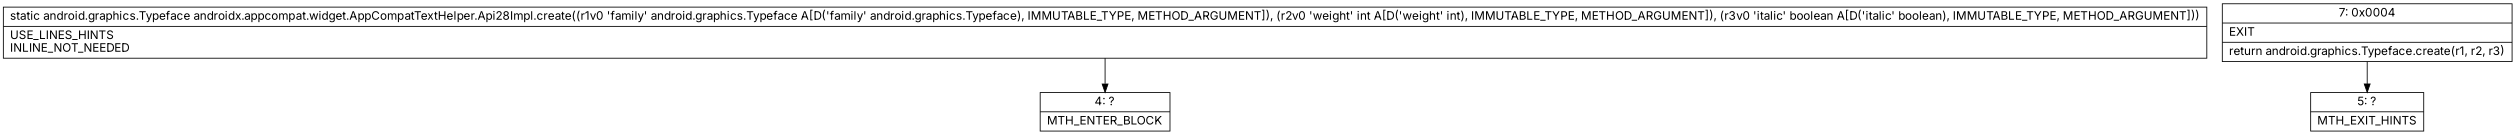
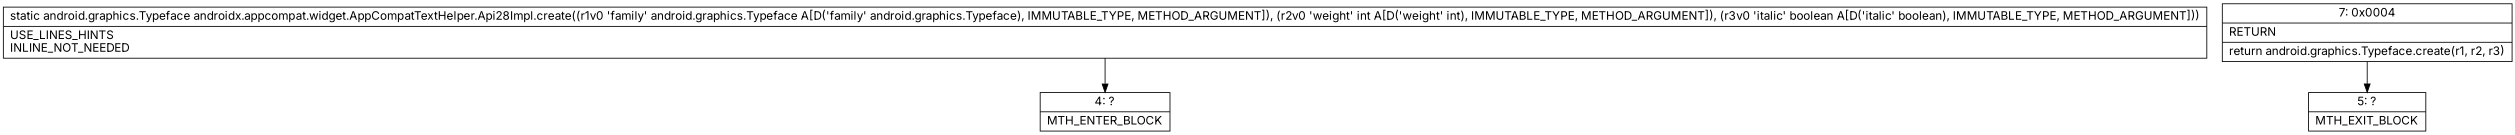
(2242, 32) -> (2253, 32)
(2367, 121) -> (2367, 121)
